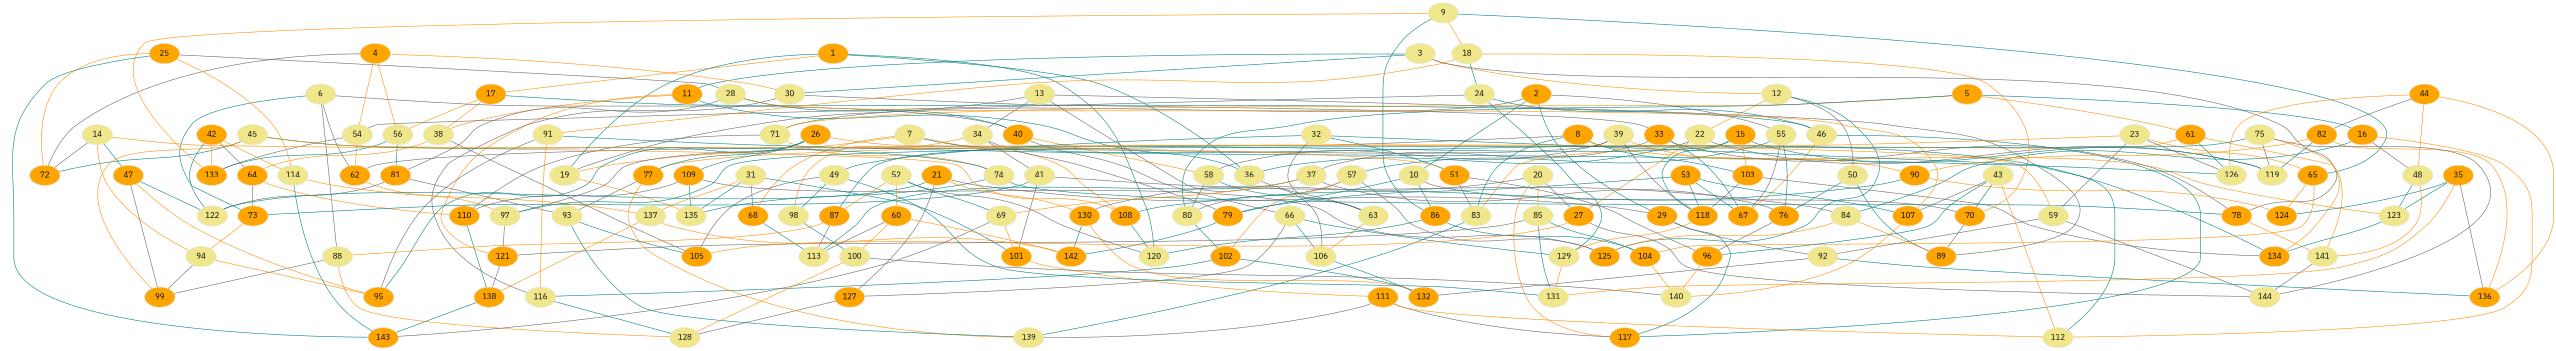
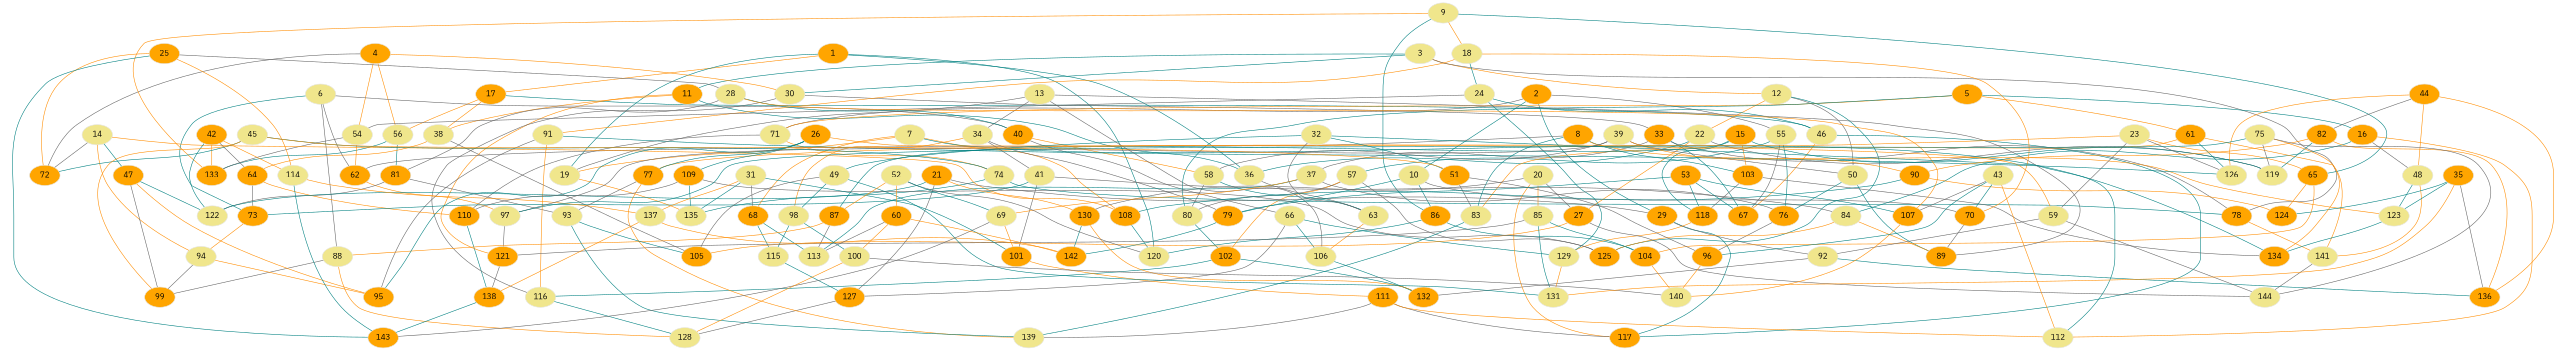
(1656, 182) -> (1760, 163)
none -> (773, 257)
